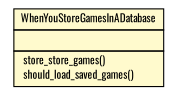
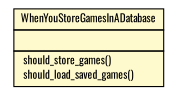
(63, 61) -> (66, 61)
